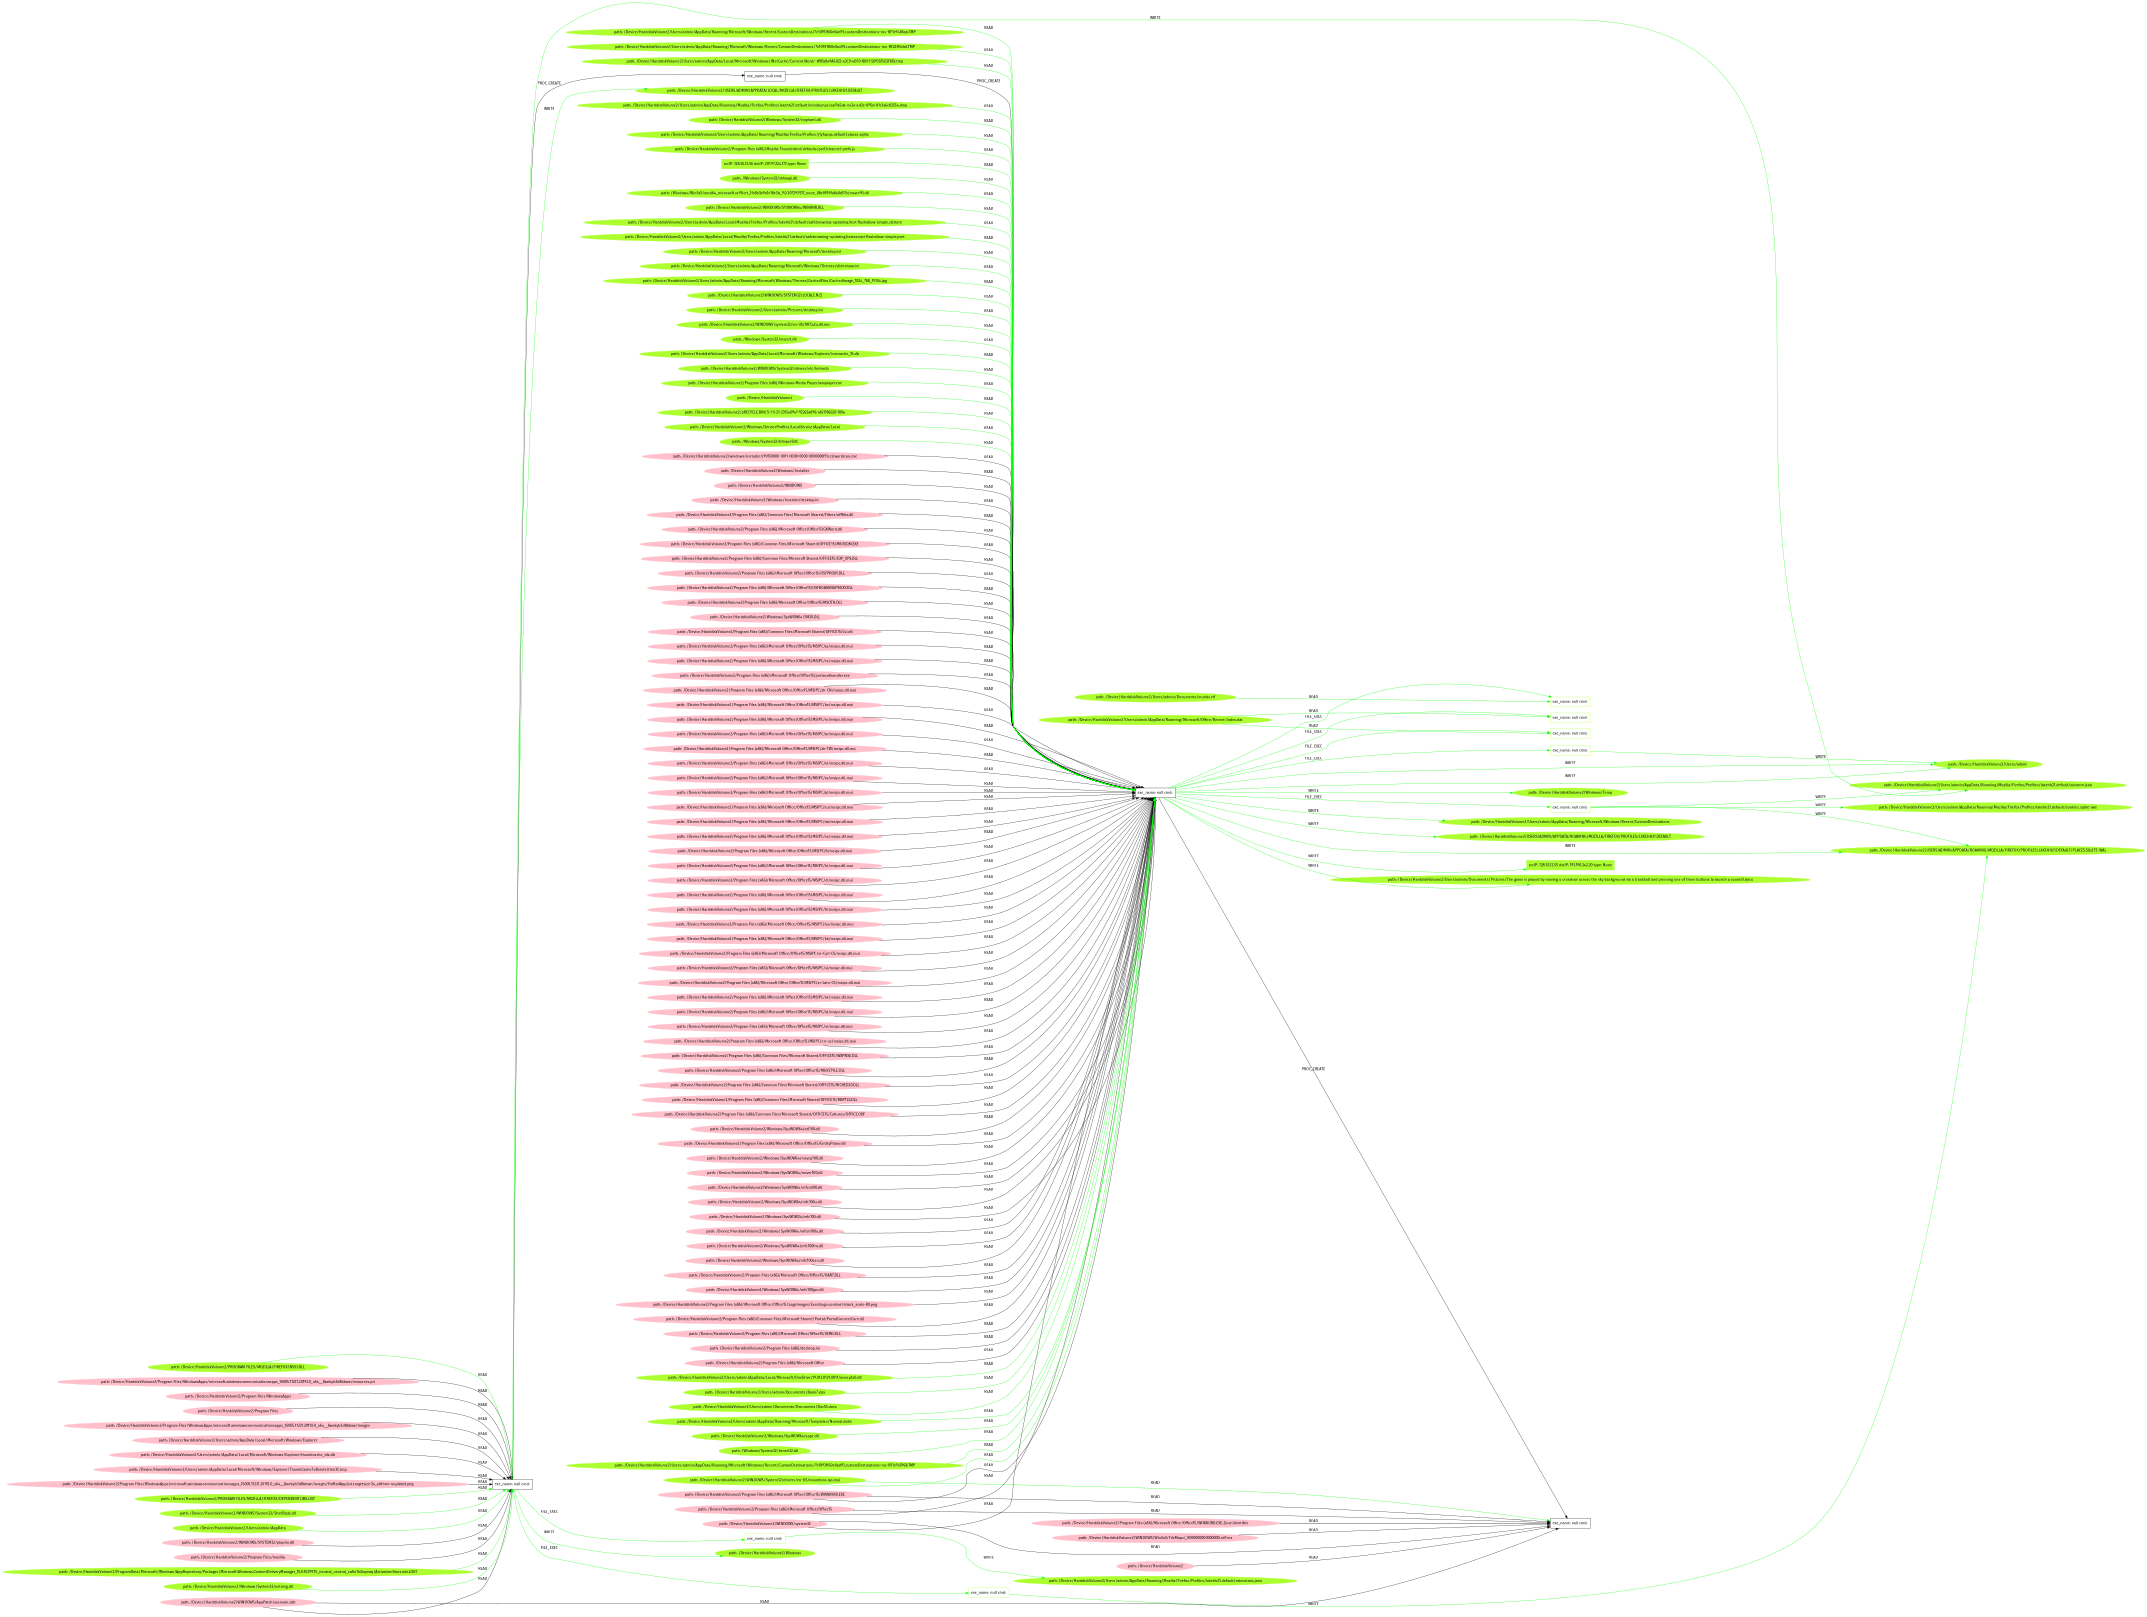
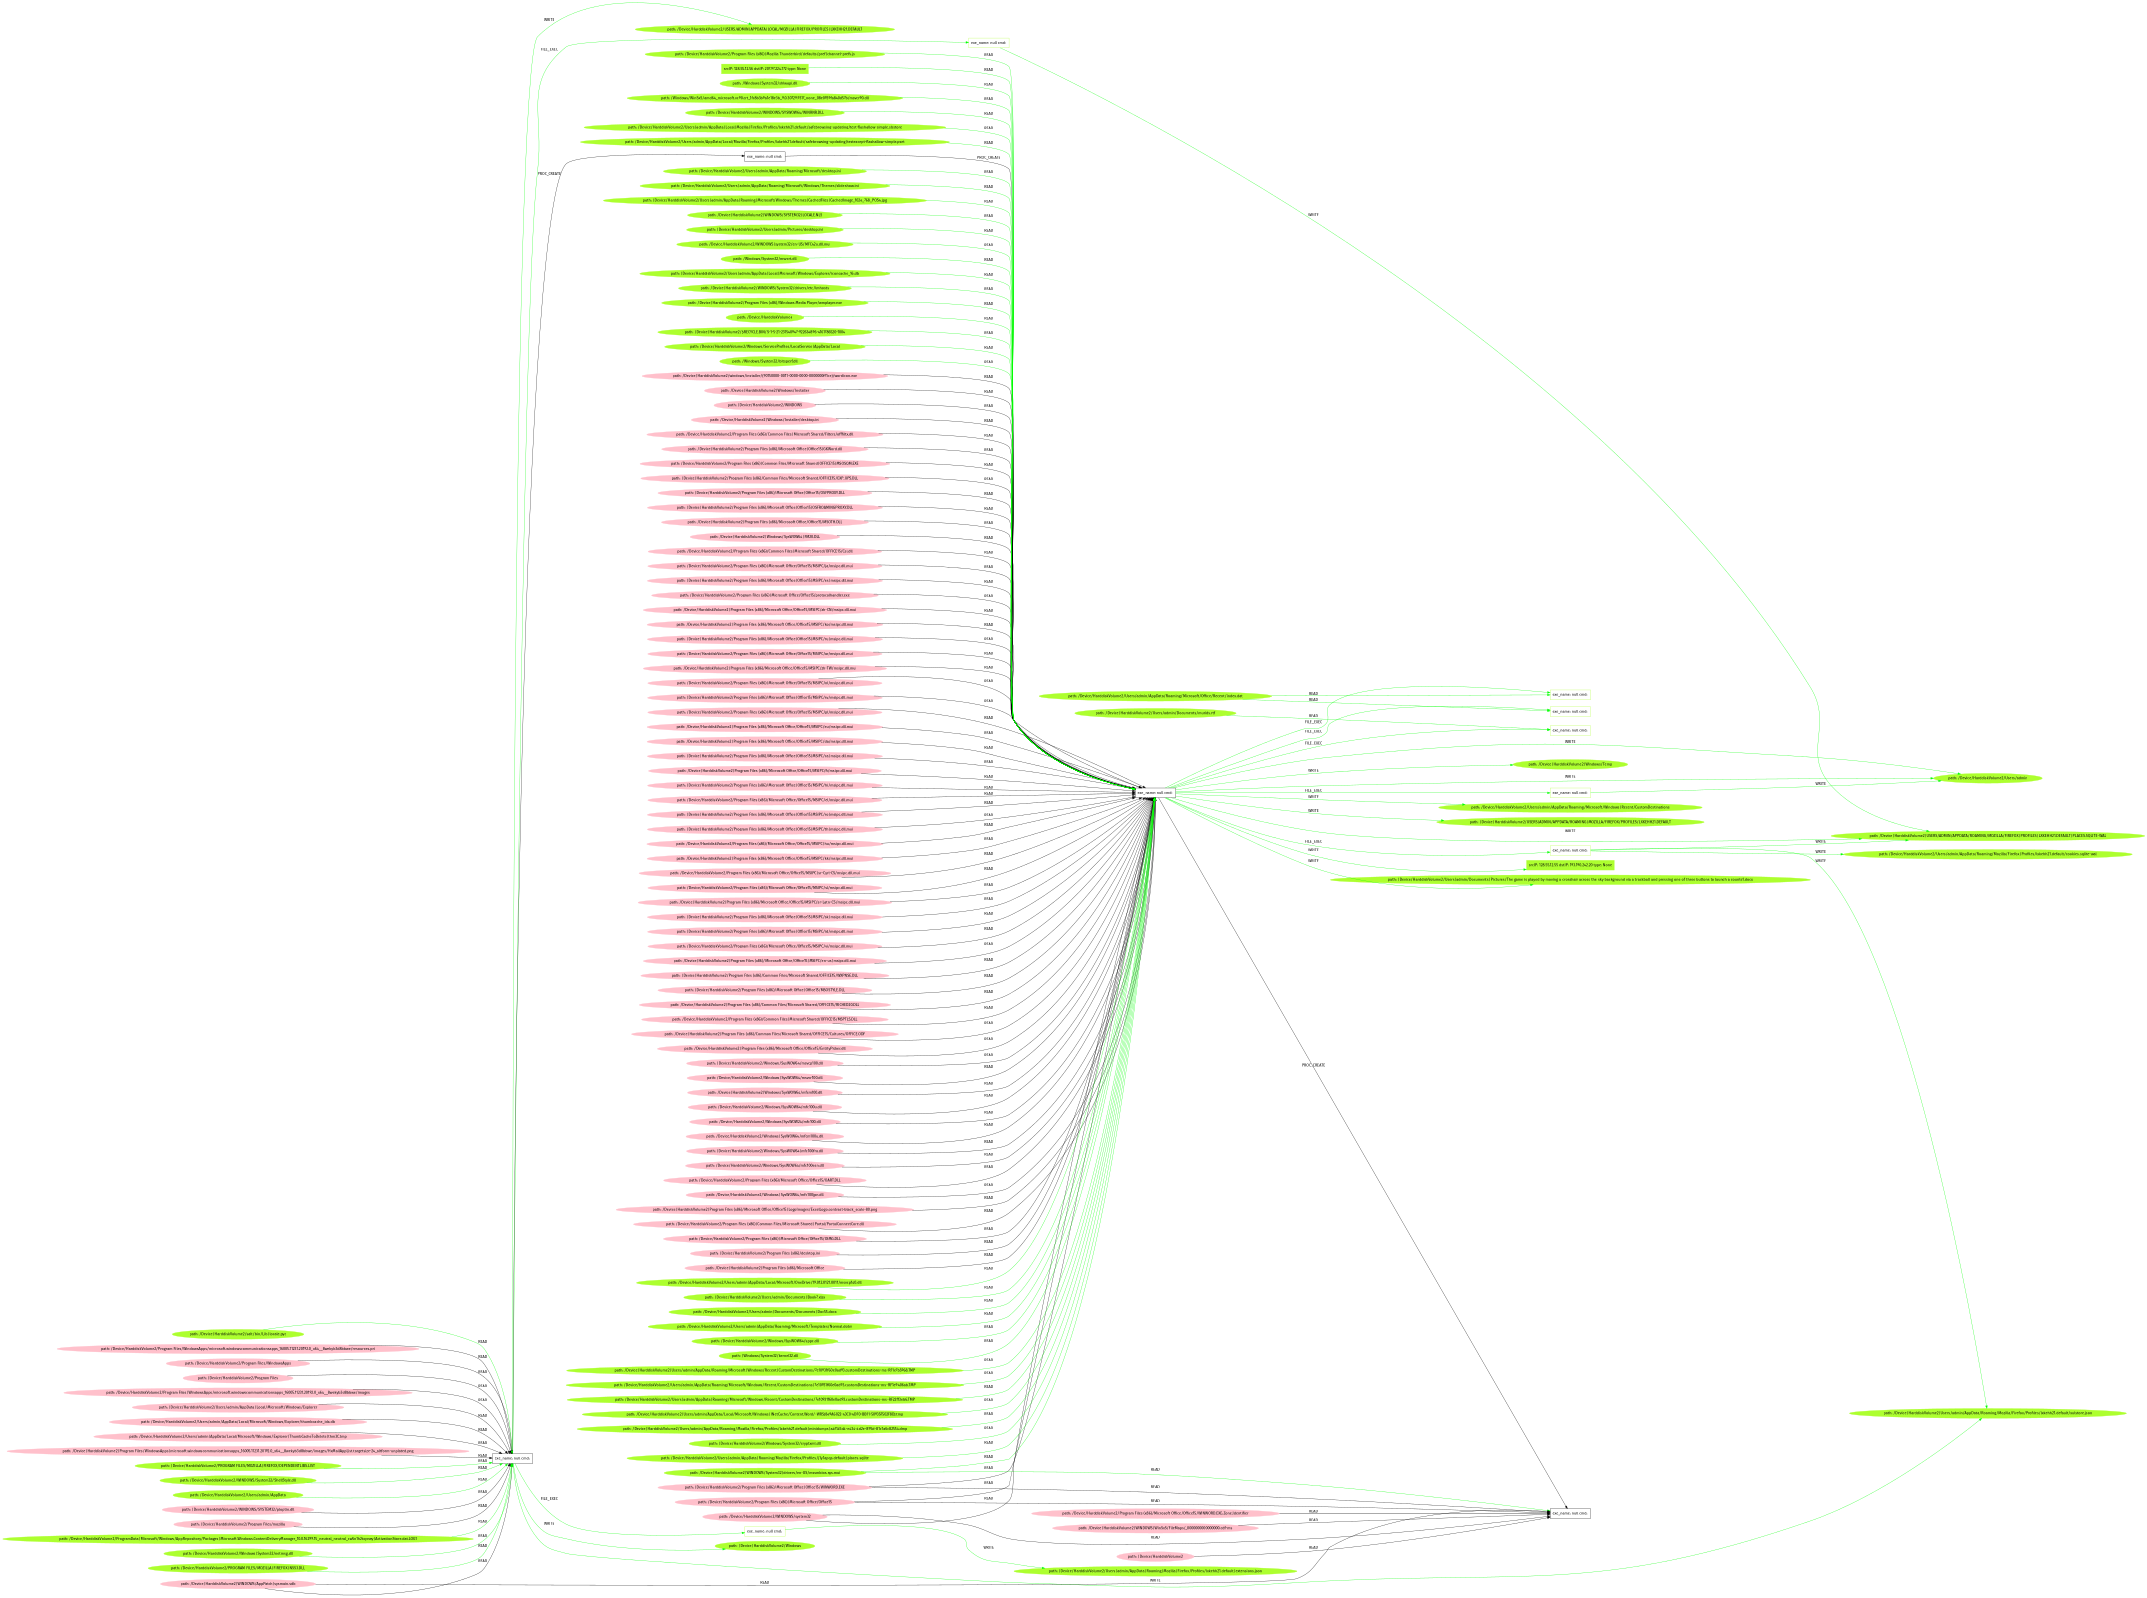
(765, 1129) -> none
none -> (238, 1334)
